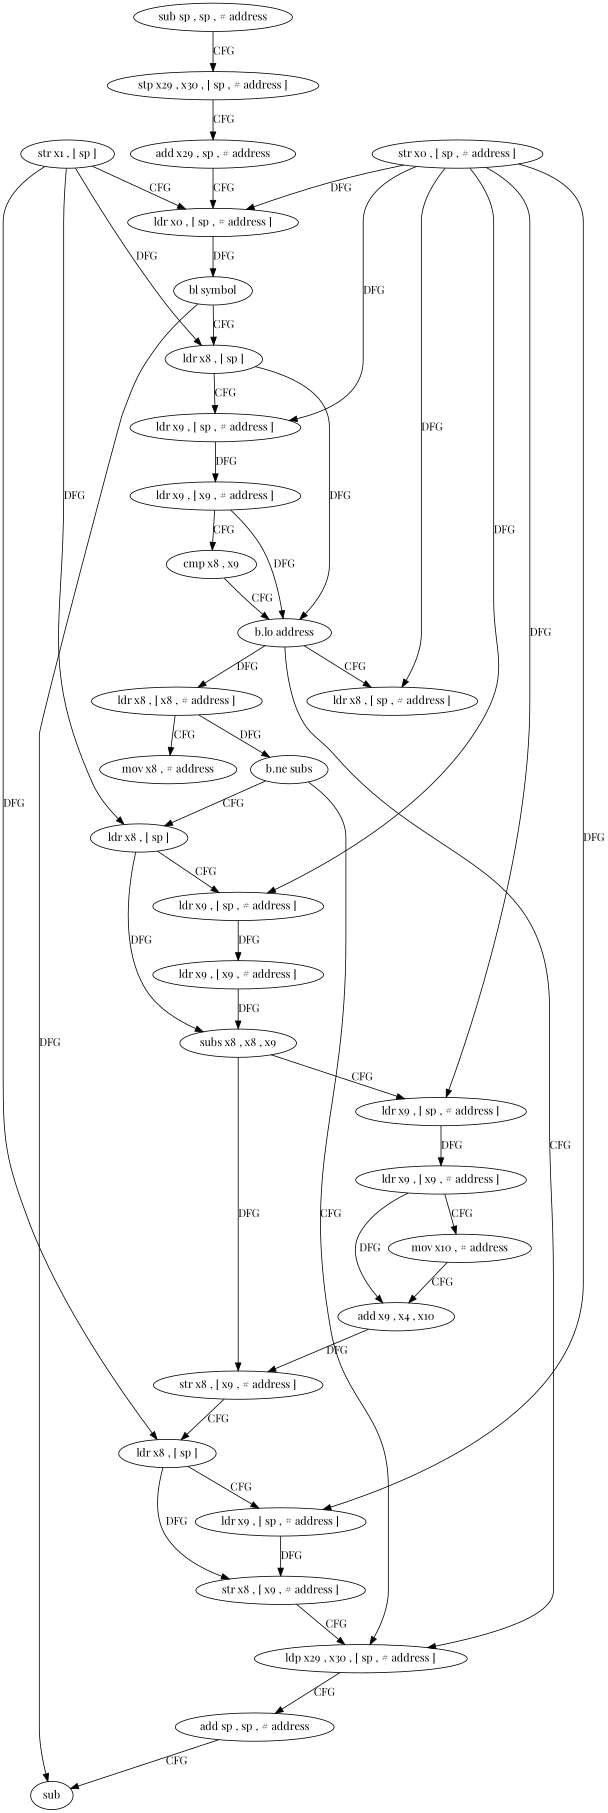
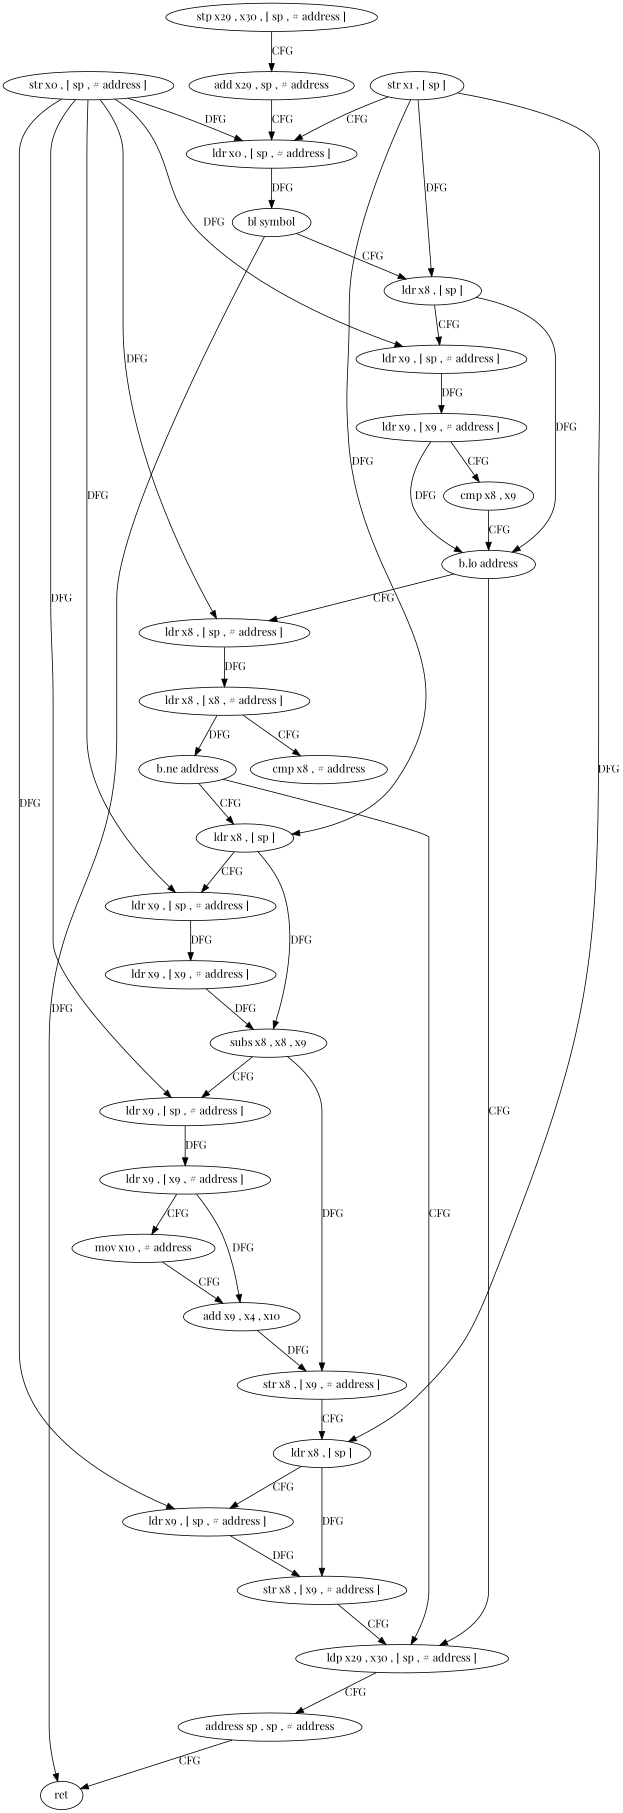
(213, 17) -> none
(235, 664) -> (224, 663)
(168, 770) -> (319, 770)
(289, 770) -> (188, 770)
(255, 1727) -> (270, 1727)
(52, 1795) -> (62, 1795)
